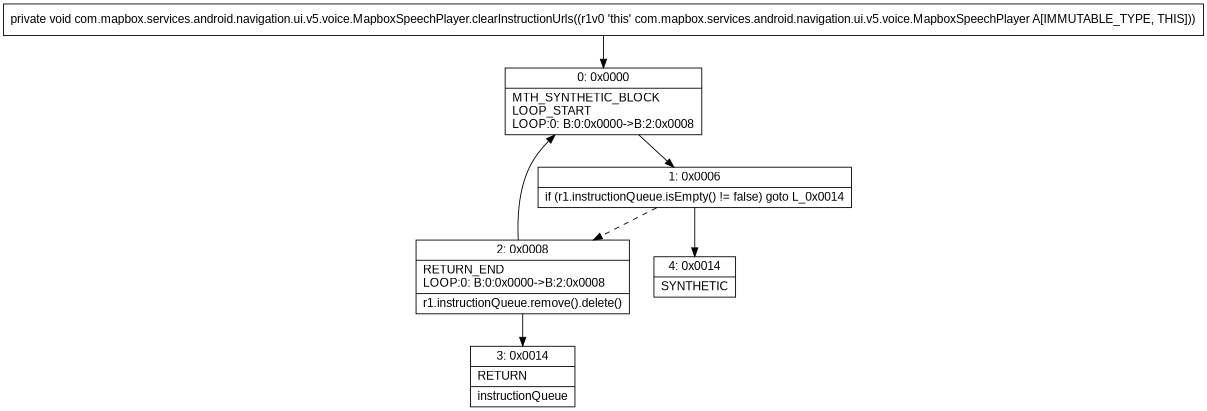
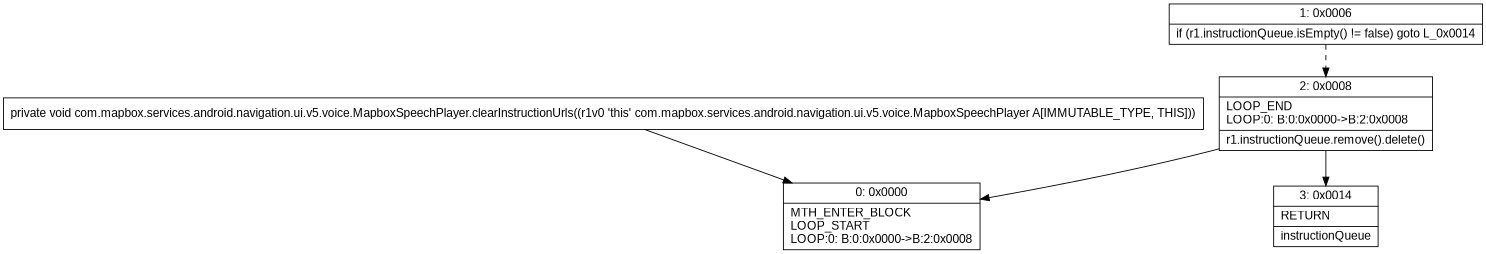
(586, 98) -> (851, 213)
(653, 148) -> none
(464, 270) -> (1260, 107)
(695, 277) -> none
